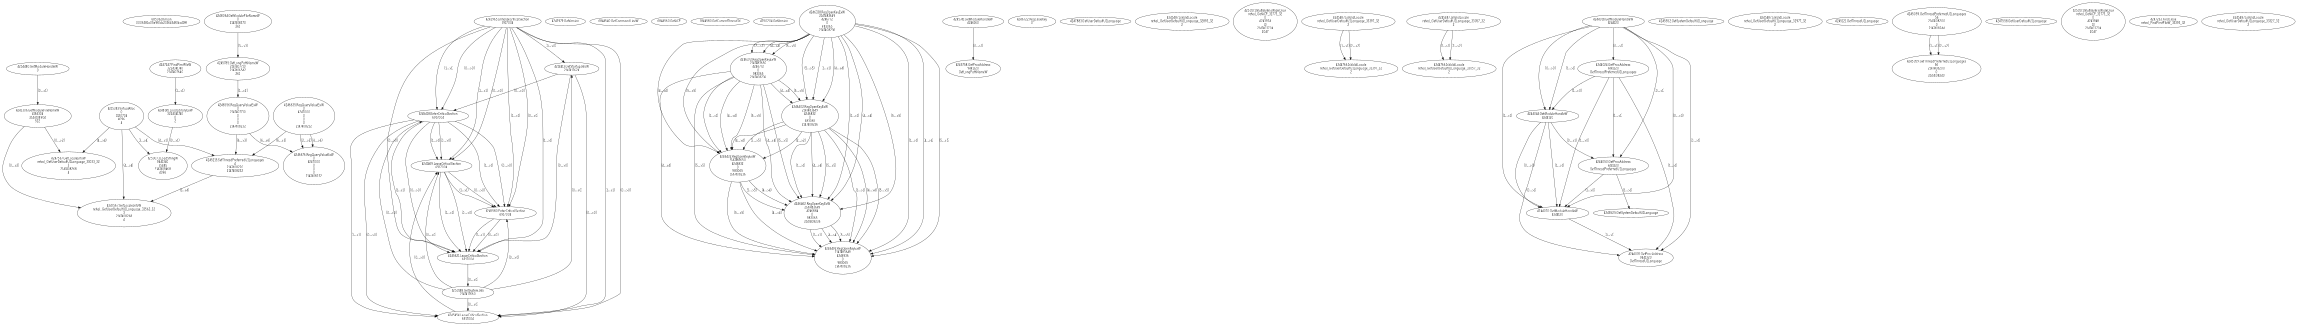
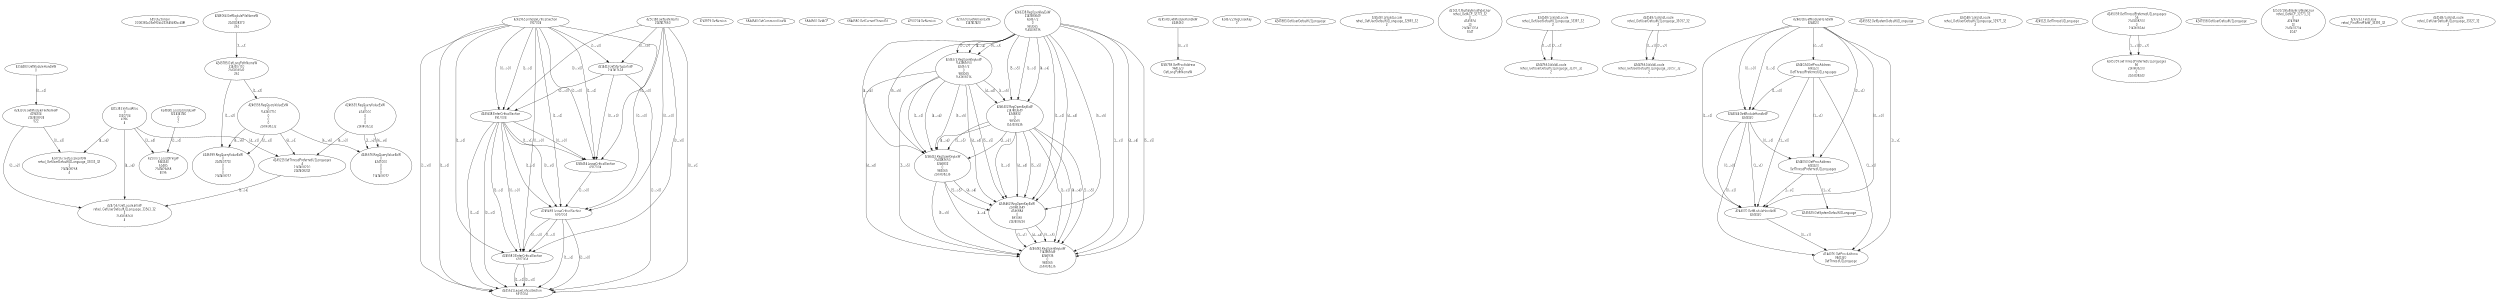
none -> (974, 21)
(175, 69) -> none
none -> (223, 166)
(441, 166) -> (561, 213)
(468, 274) -> (688, 212)
